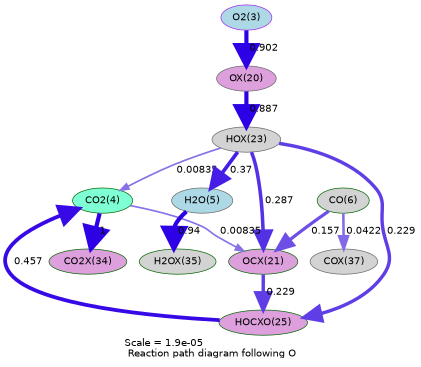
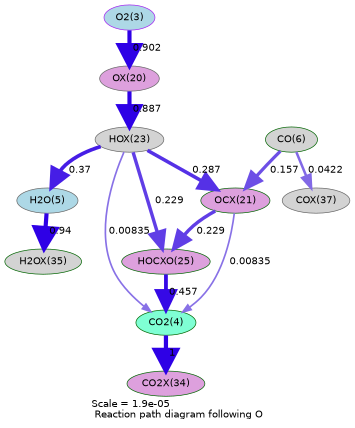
(186, 220) -> (221, 265)
